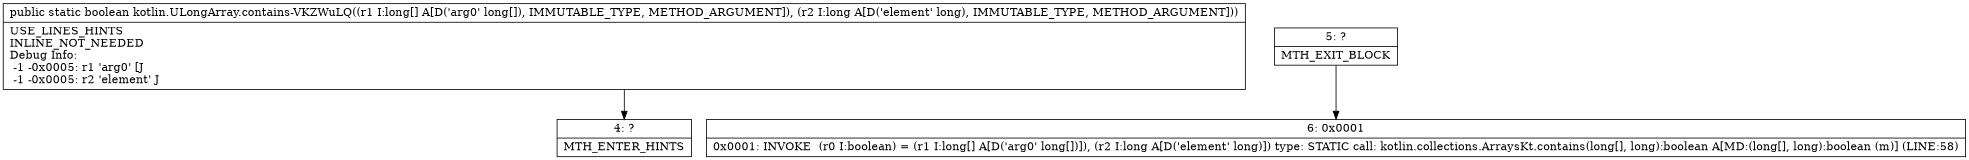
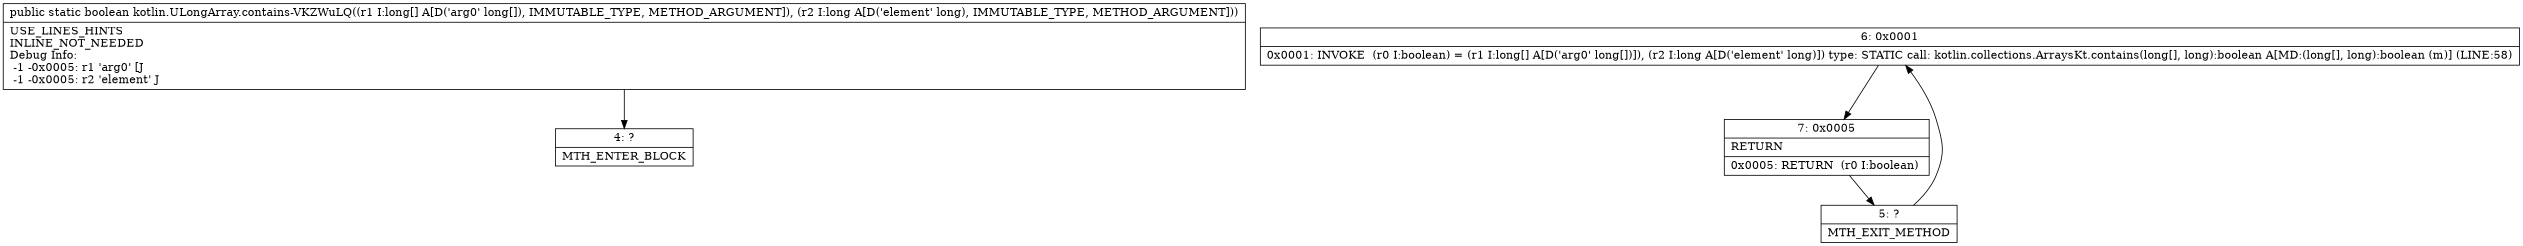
(1336, 55) -> (1889, 233)
(624, 147) -> (624, 156)
none -> (1827, 147)
